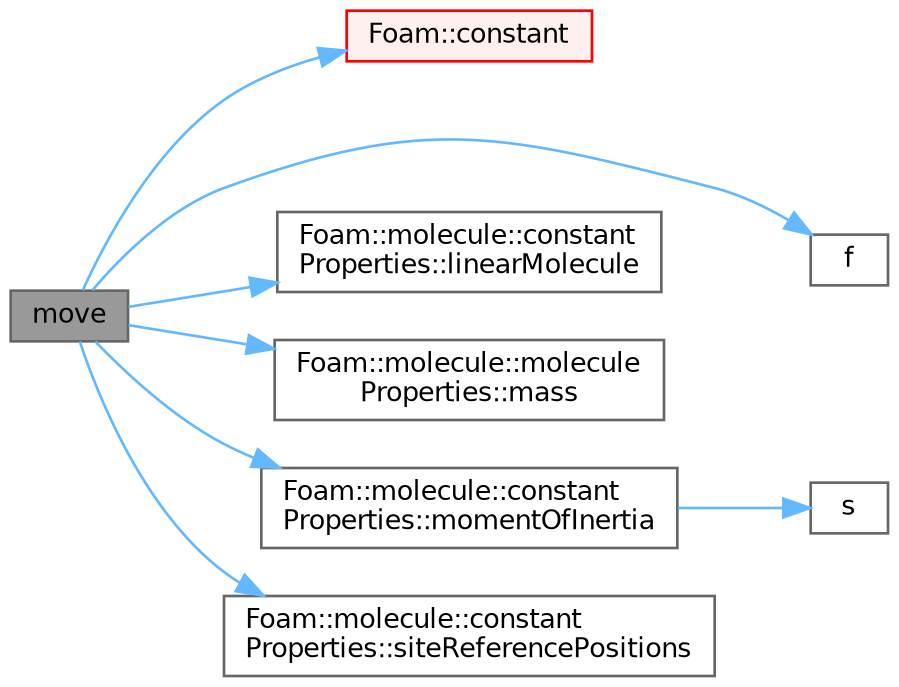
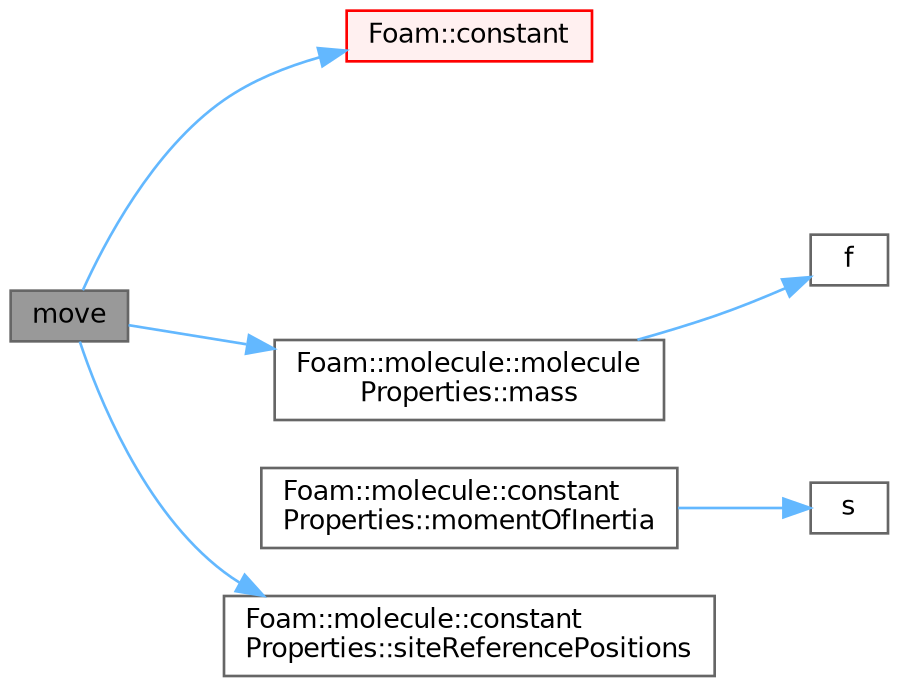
(425, 141) -> (712, 317)
(469, 252) -> none
(169, 408) -> none
